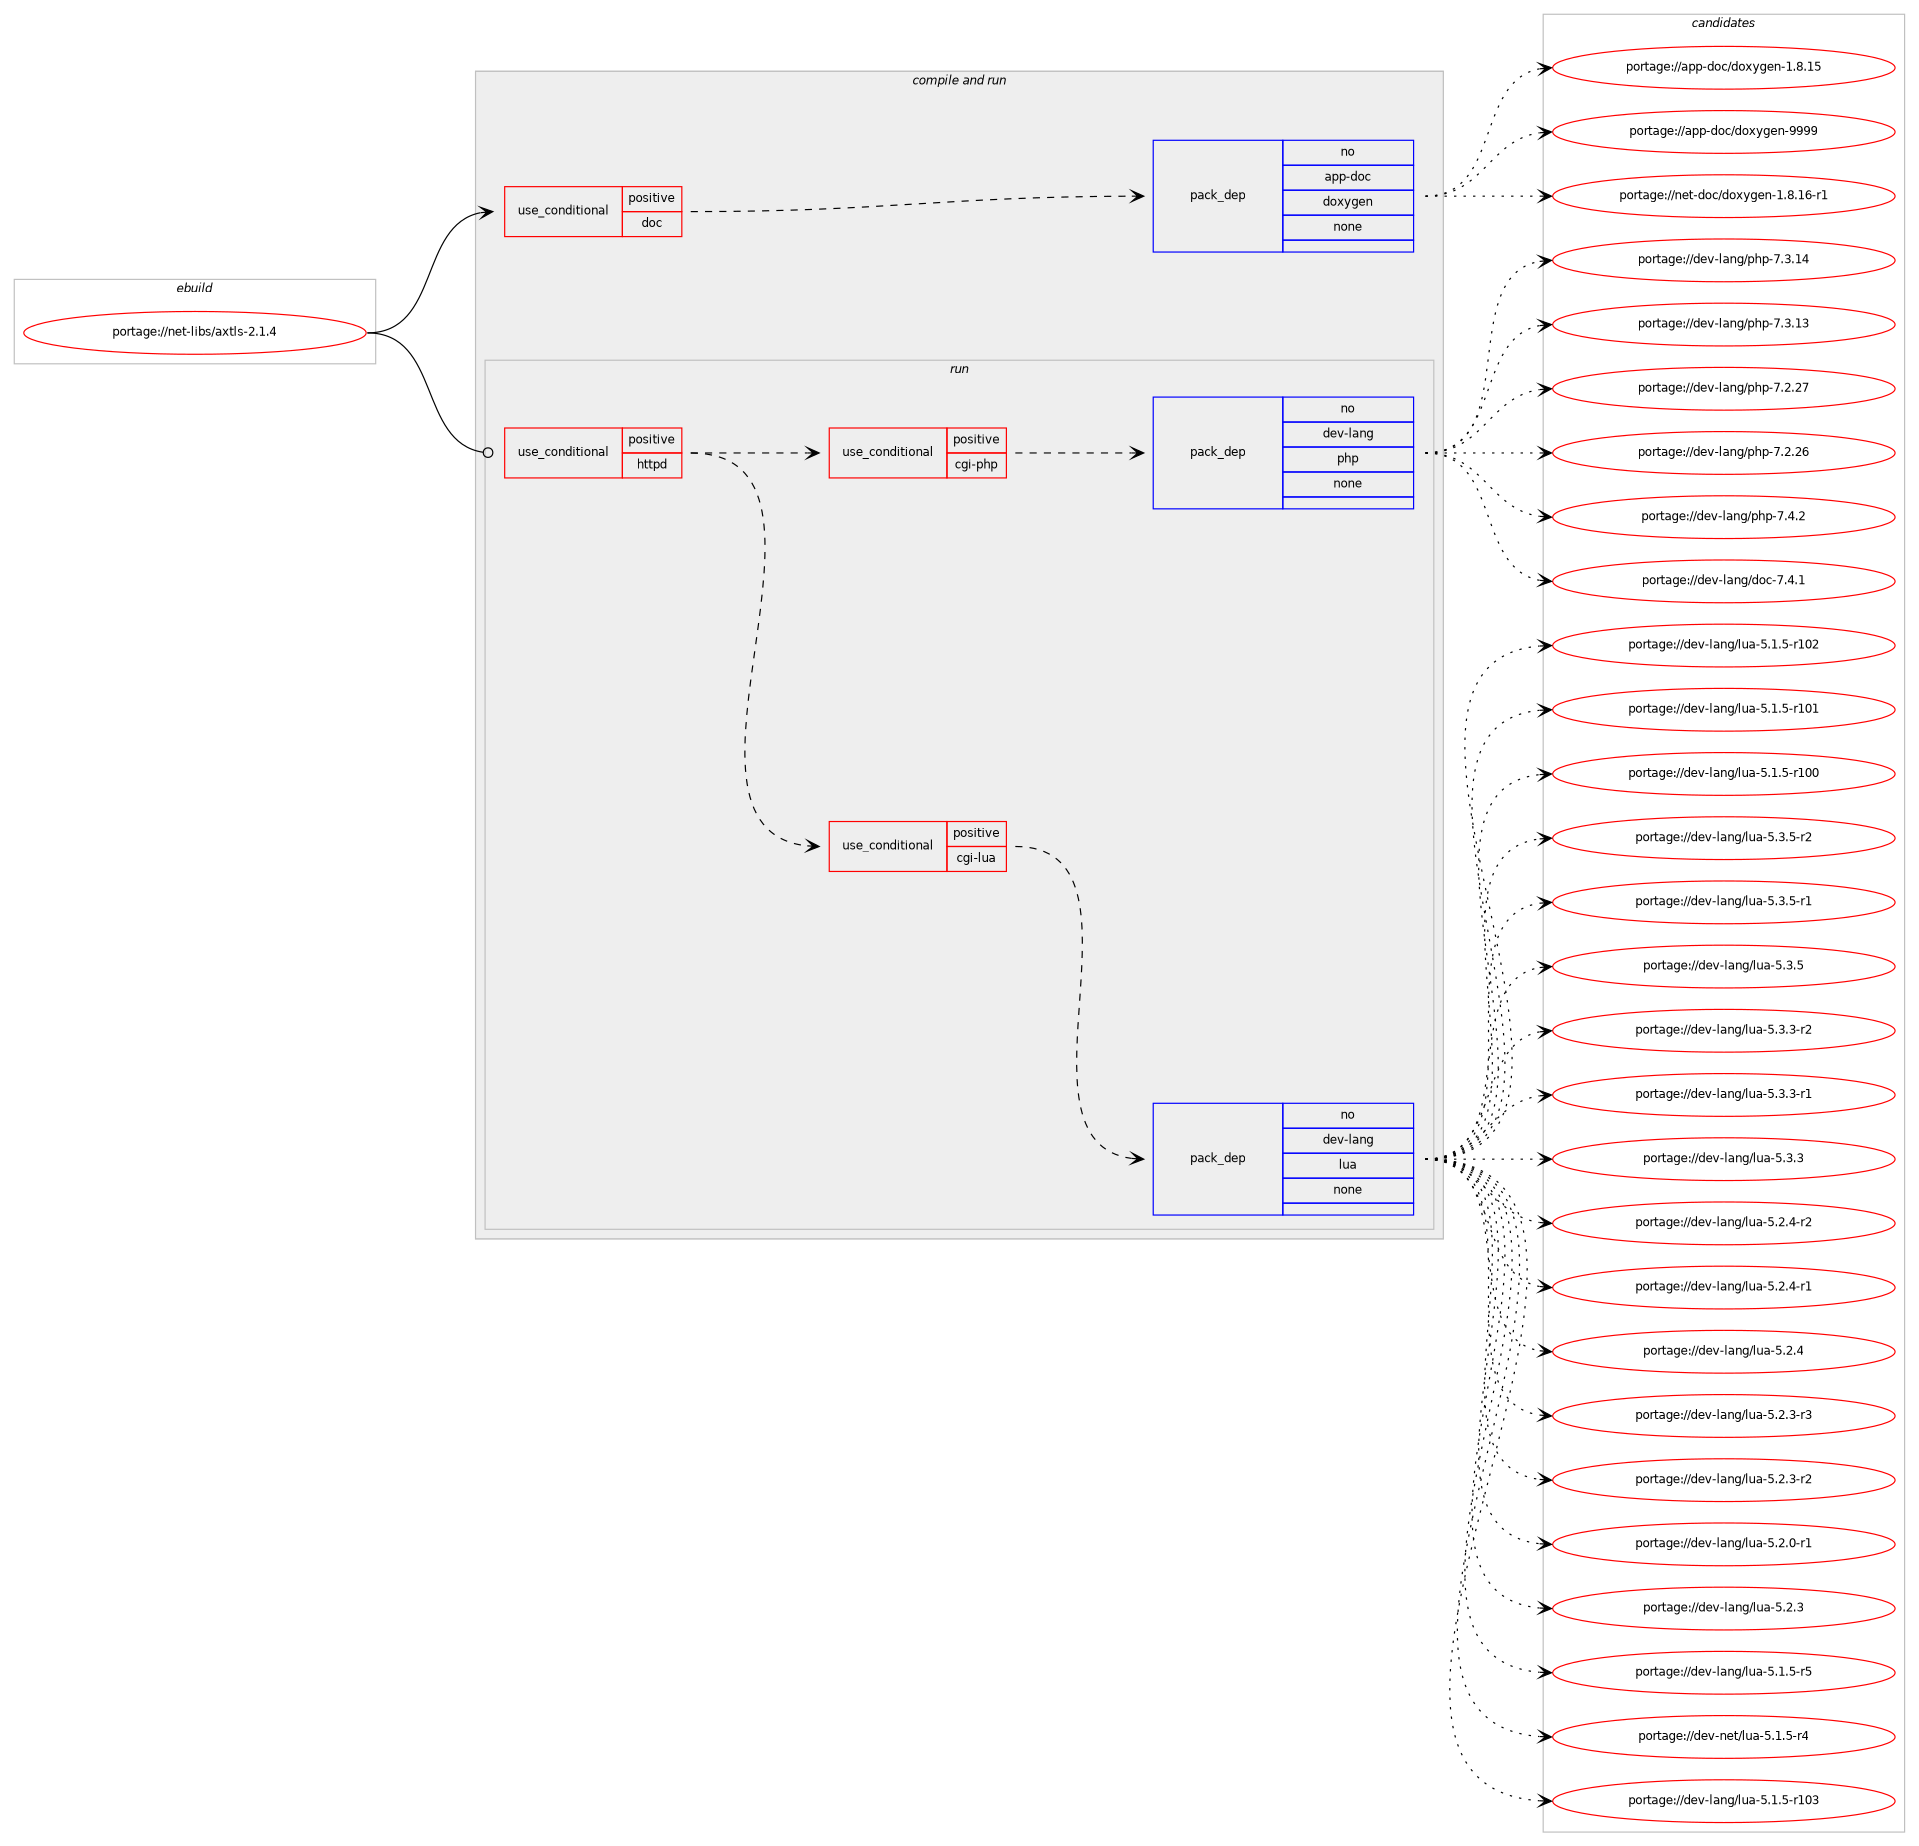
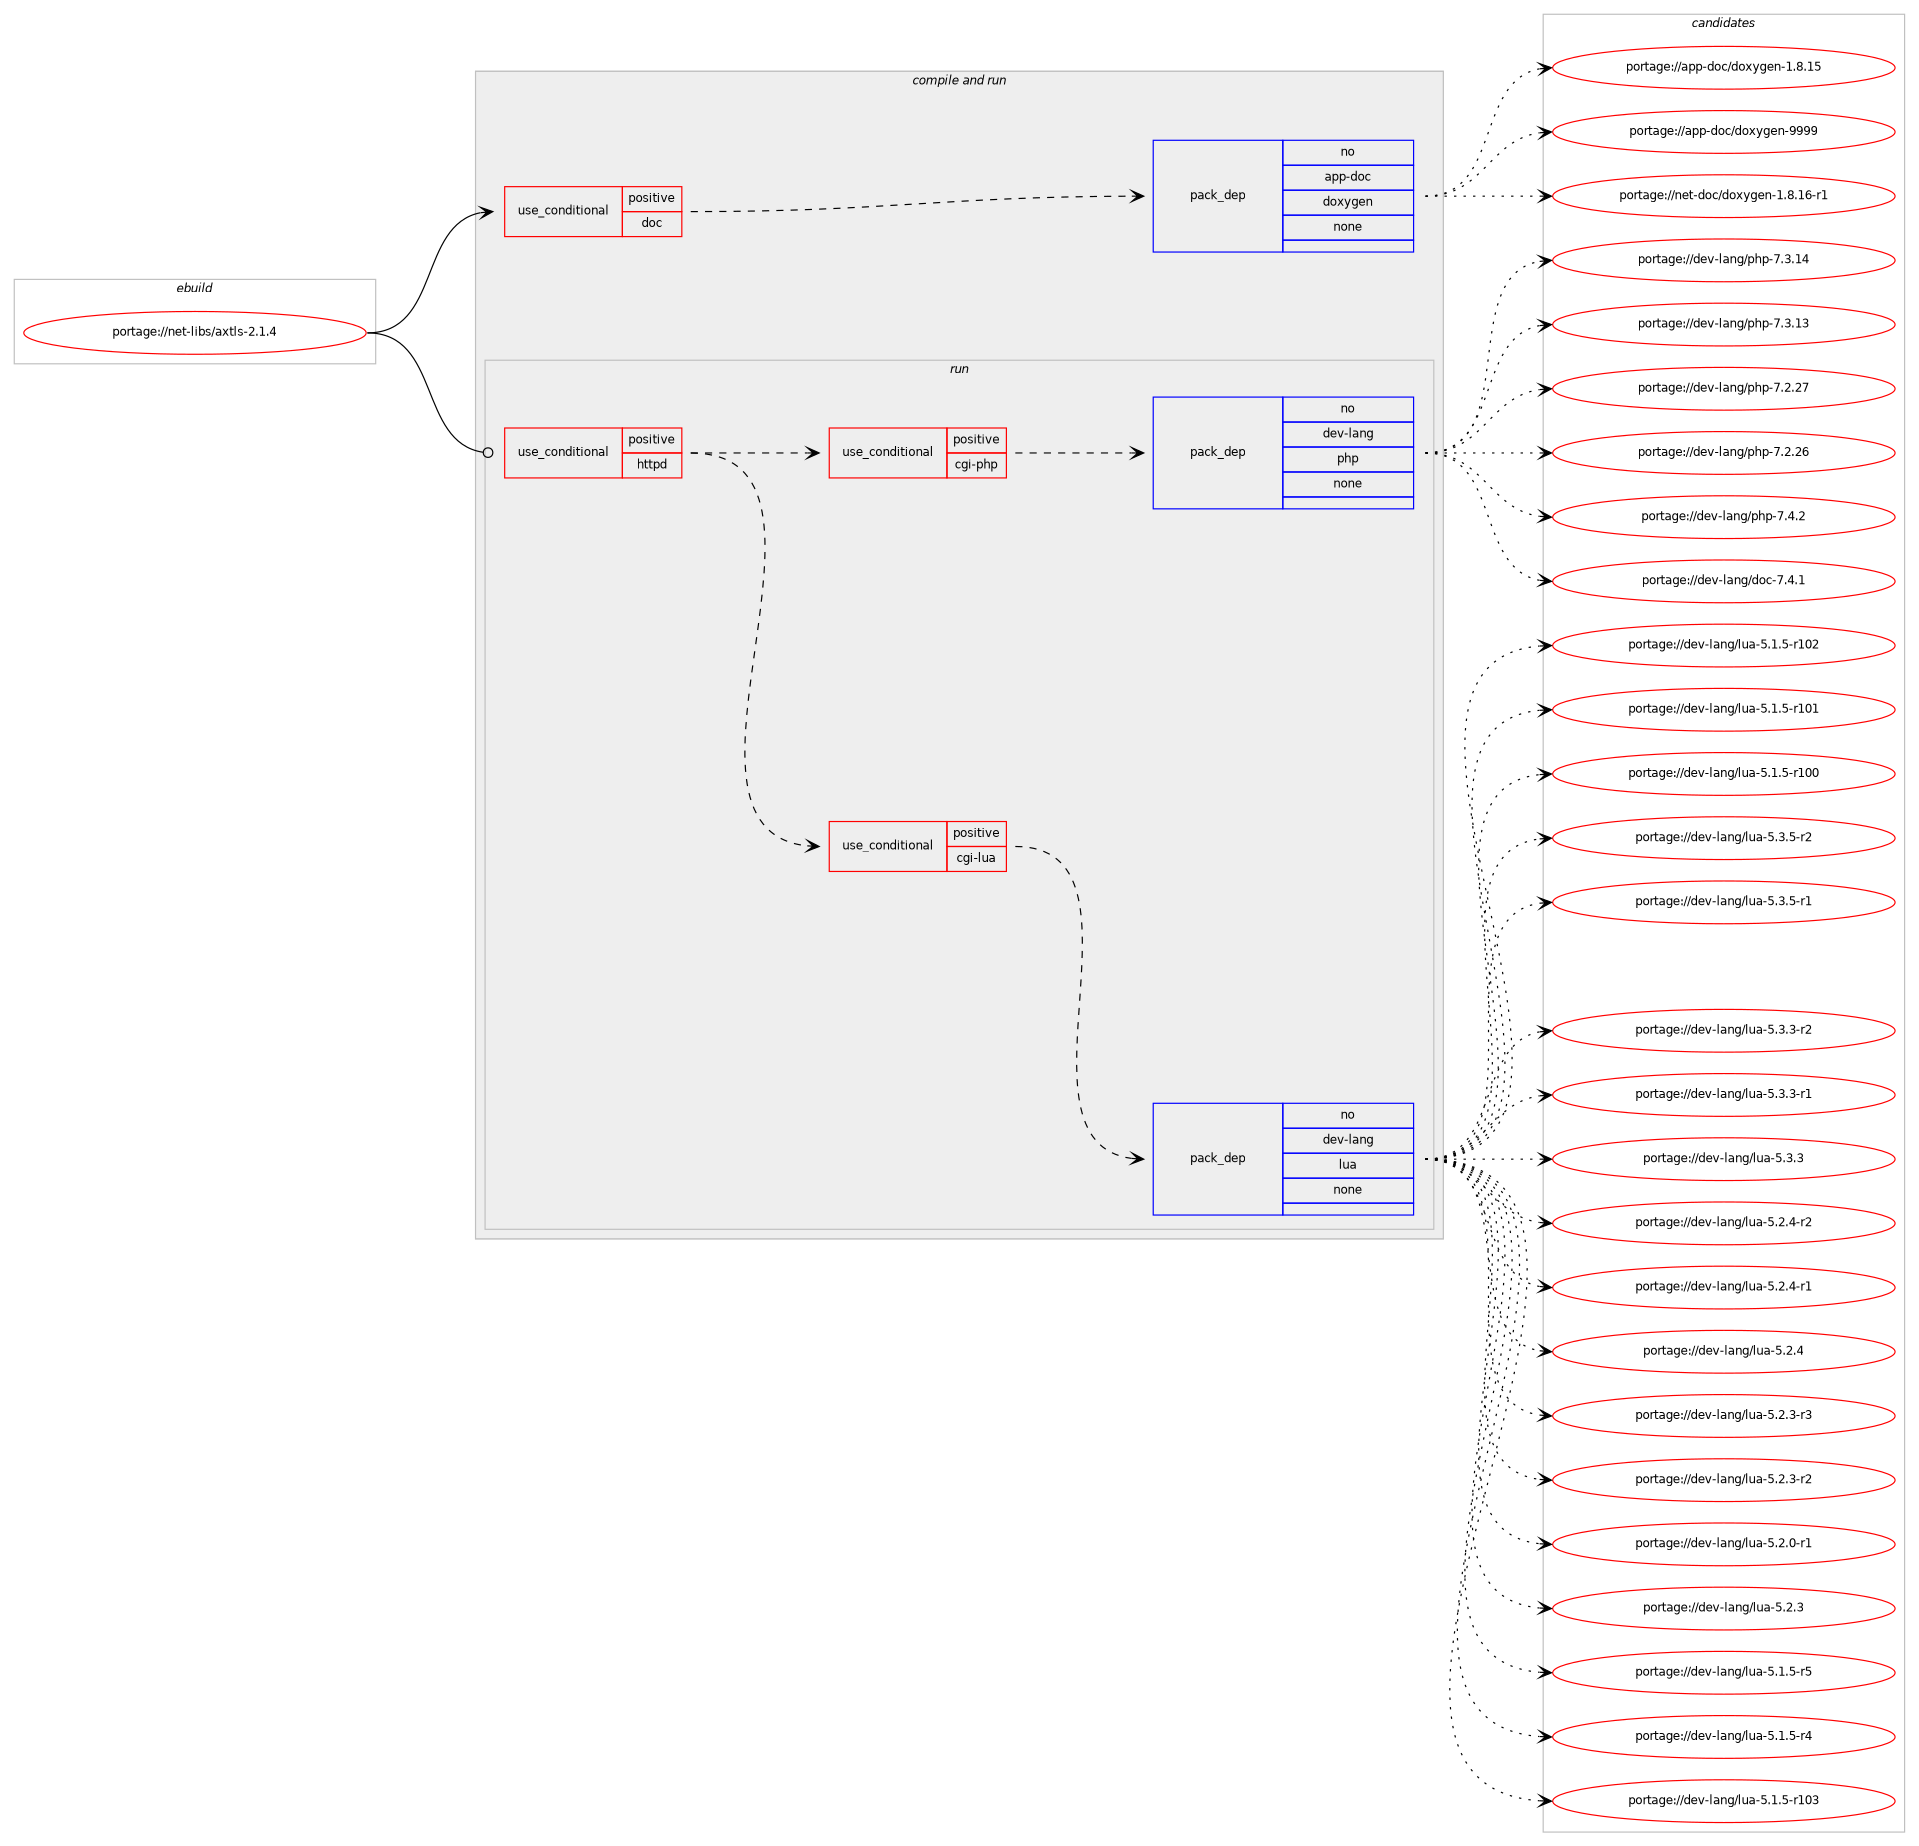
(1724, 967) -> none
(1724, 1737) -> (1724, 1737)
